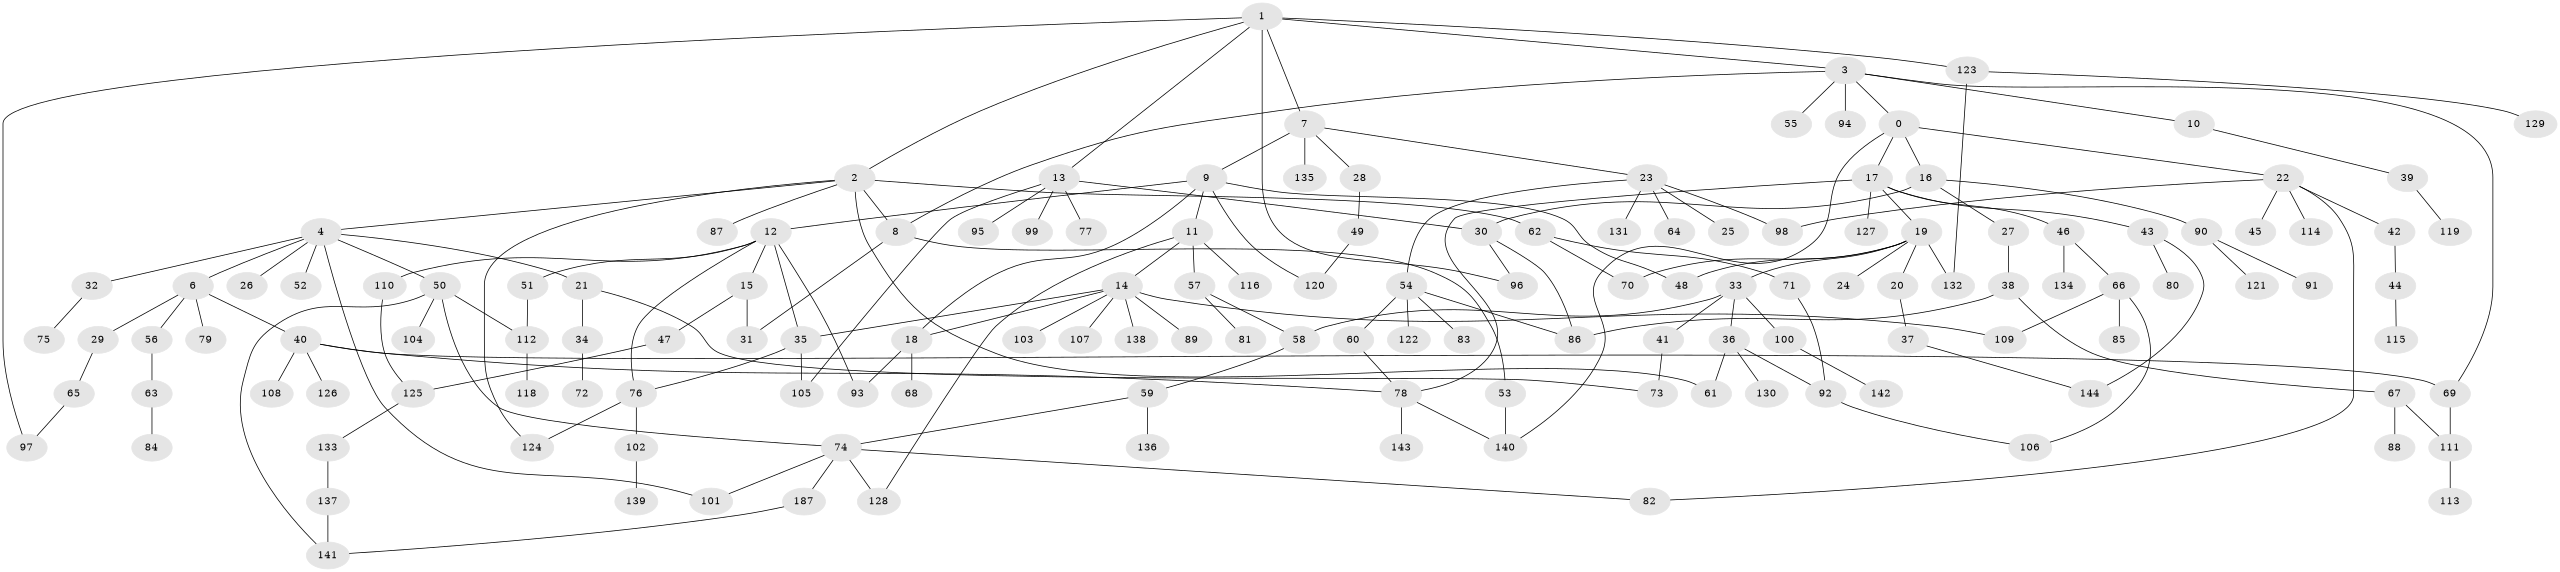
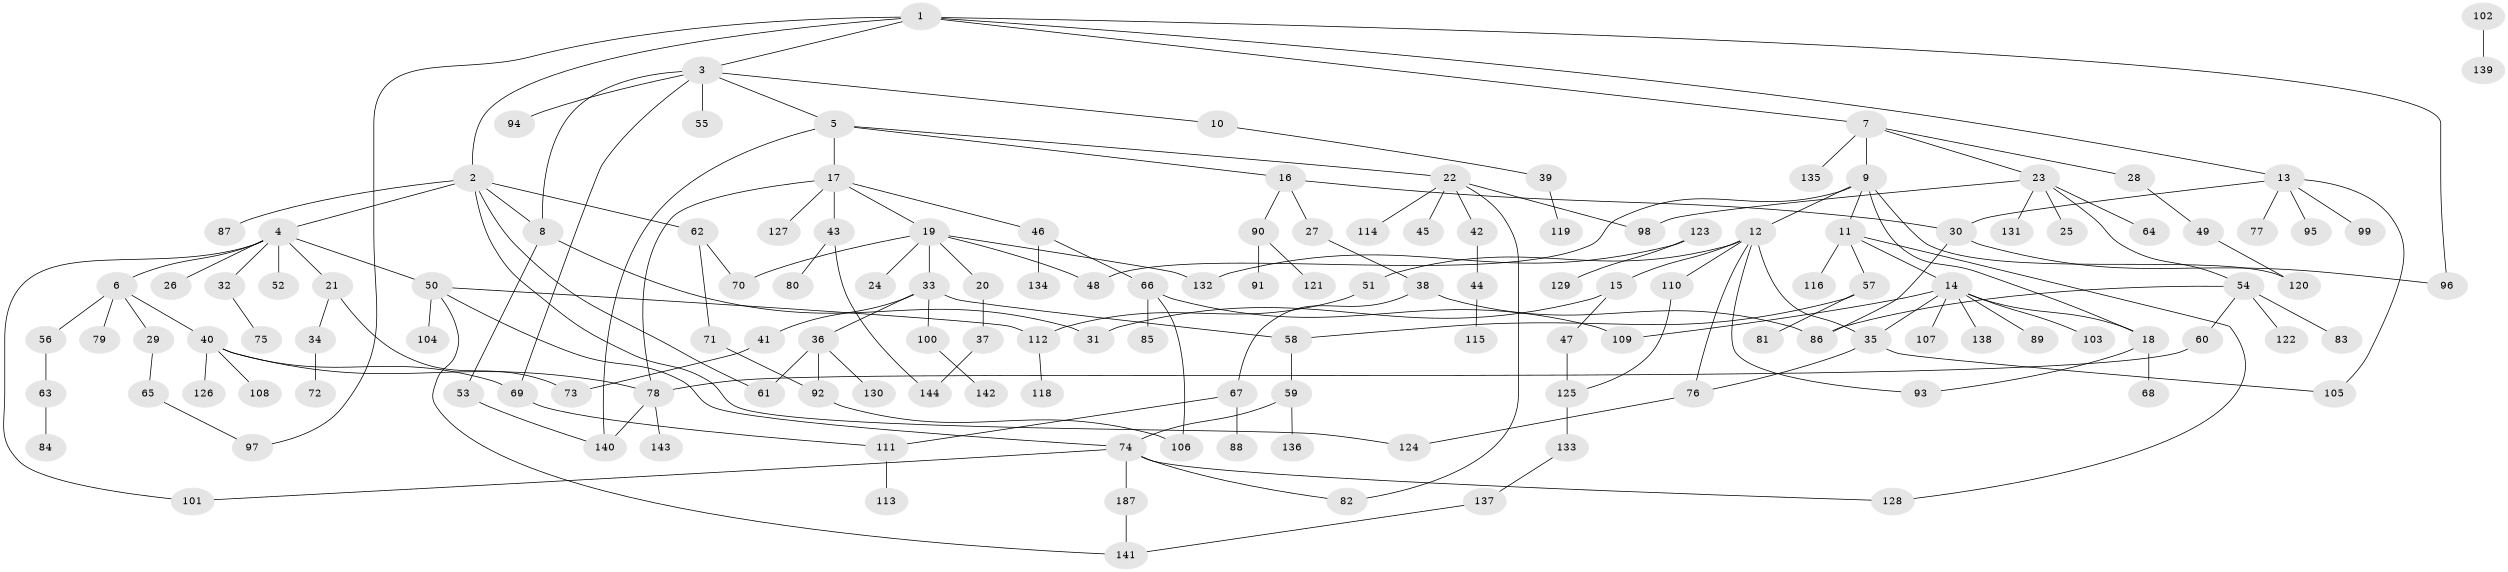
(1615, 36) -> none
(1899, 124) -> (834, 124)
(636, 421) -> none
